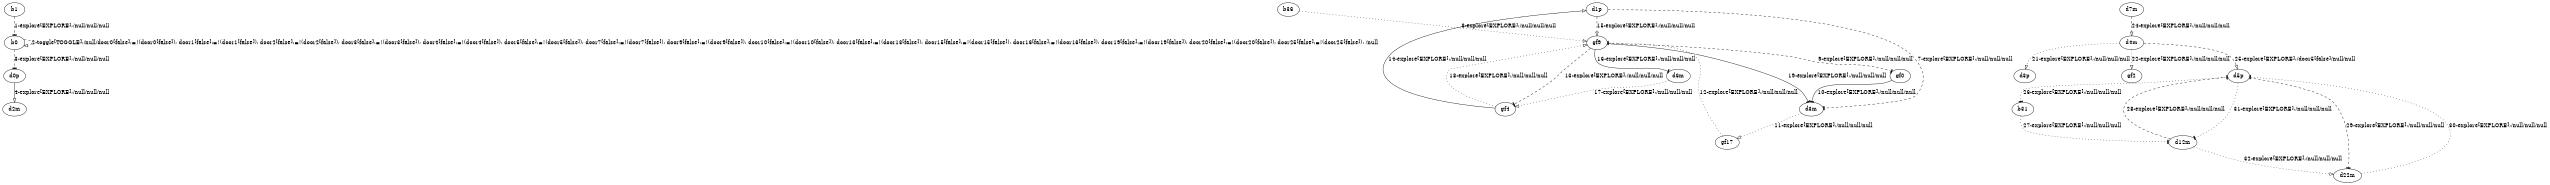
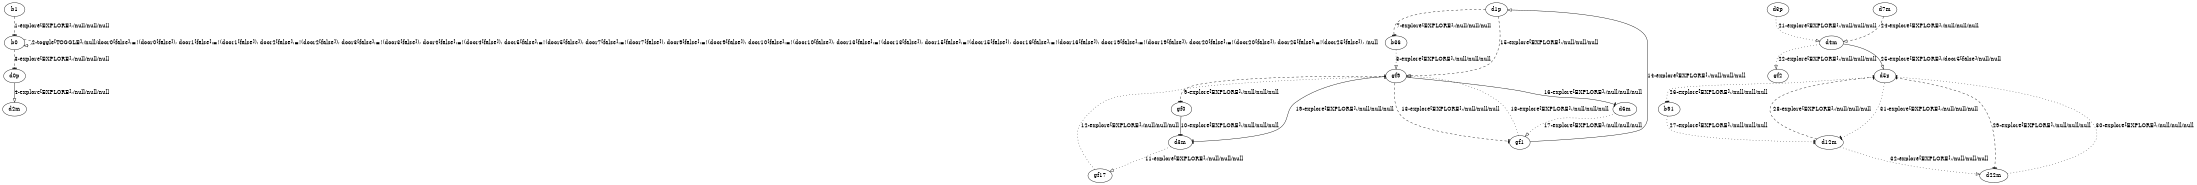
(1831, 26) -> (1434, 12)
(2070, 46) -> (1790, 35)
(2193, 47) -> (1866, 50)
(1505, 109) -> (1520, 142)
(2023, 109) -> (1669, 109)
